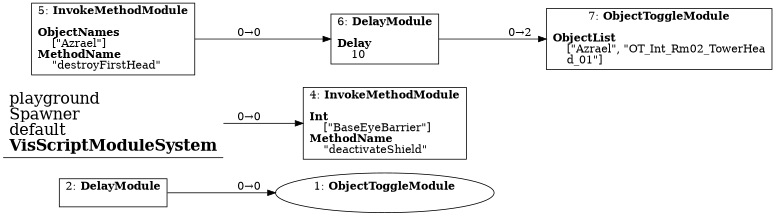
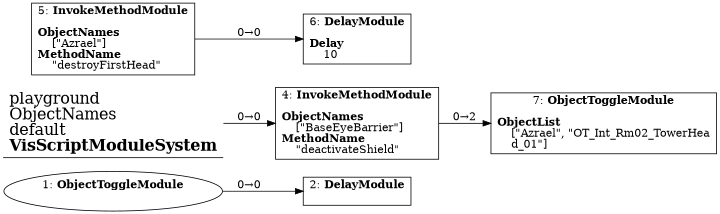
(489, 39) -> (461, 123)
(45, 115) -> (63, 115)
(319, 117) -> (323, 117)
(217, 193) -> (259, 191)
